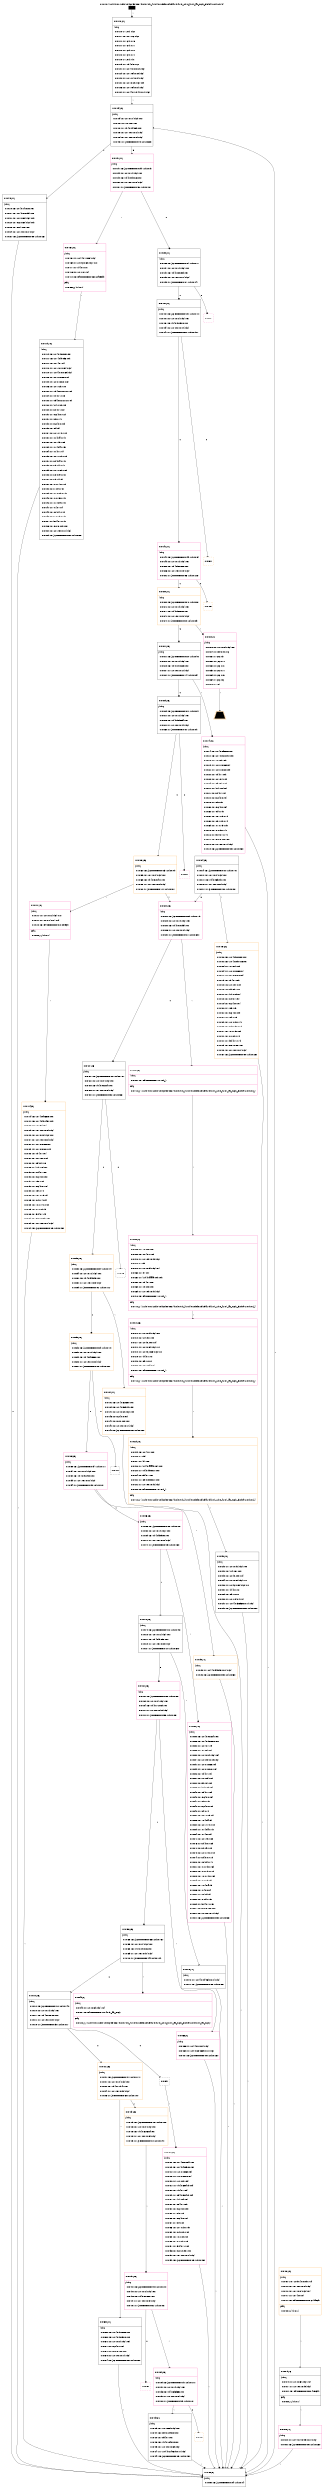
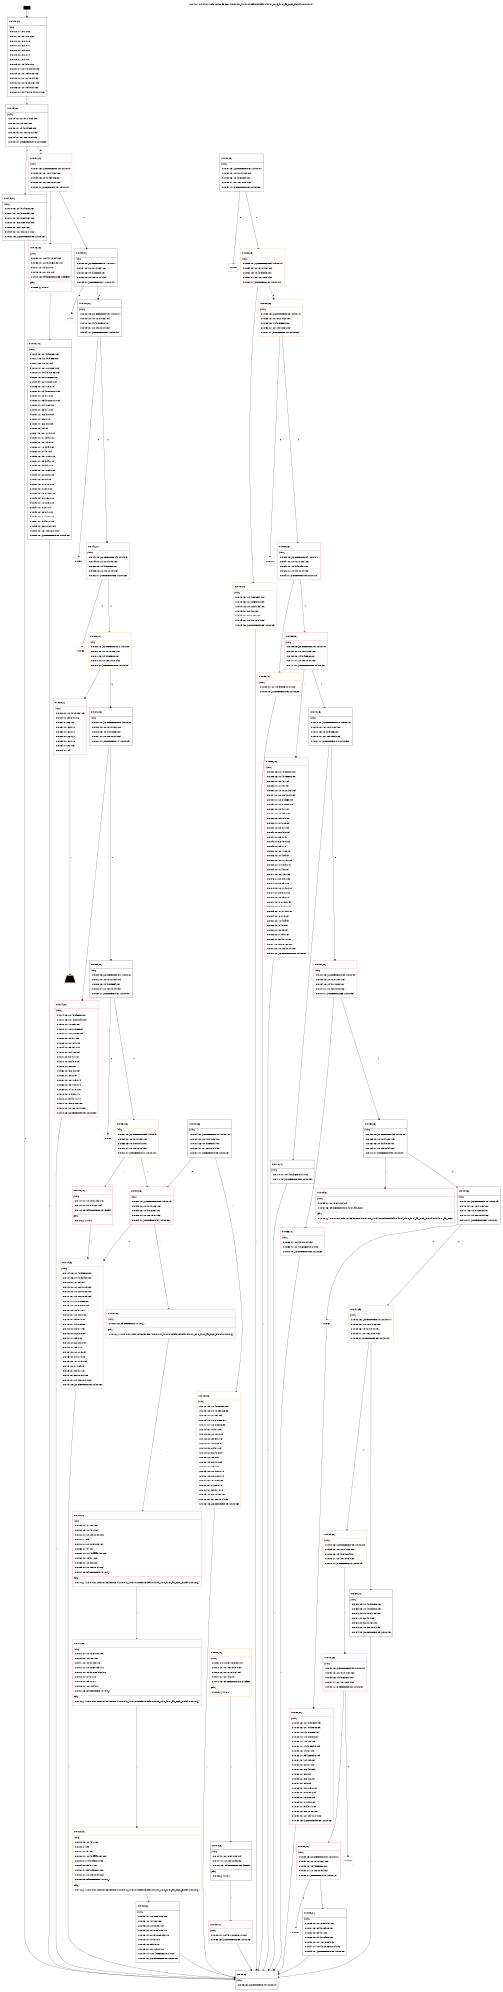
(142, 1000) -> (117, 1241)
(274, 1265) -> none
